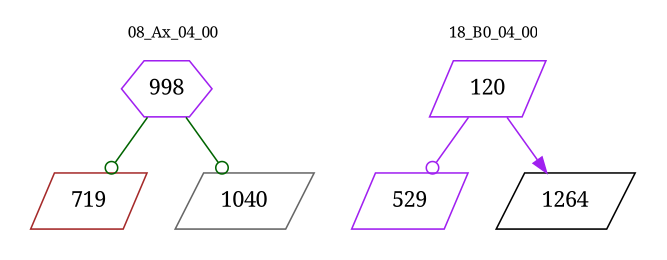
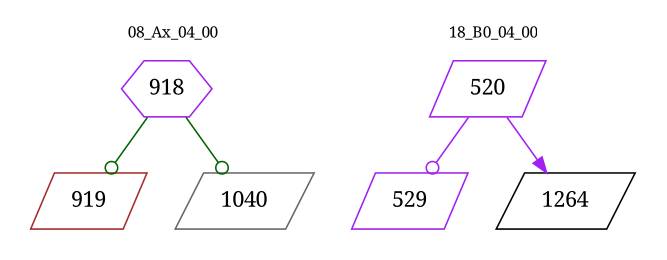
(167, 89) -> (167, 89)
(488, 89) -> (488, 89)
(89, 201) -> (89, 201)
